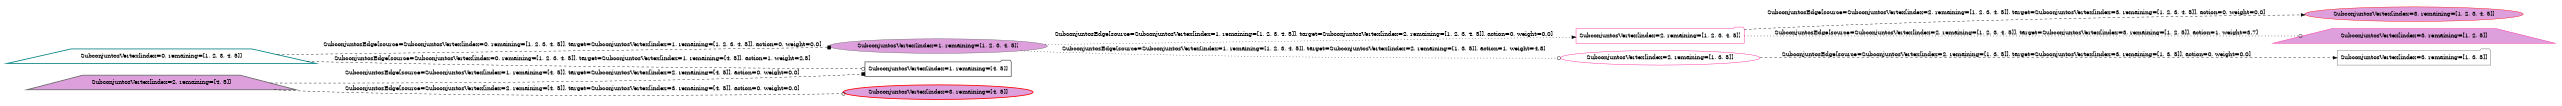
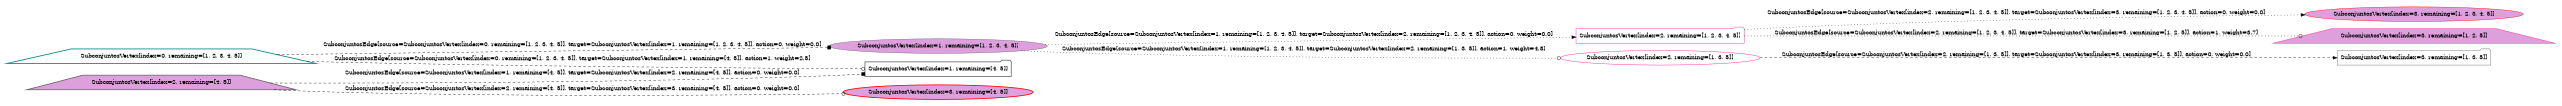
(2023, 20) -> (2023, 20)
